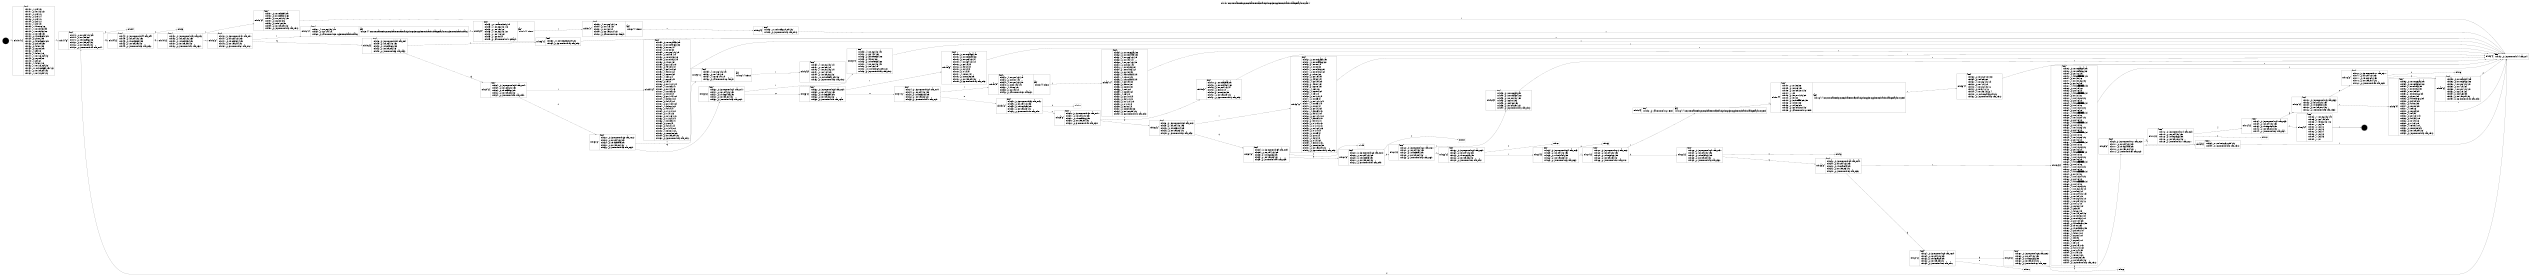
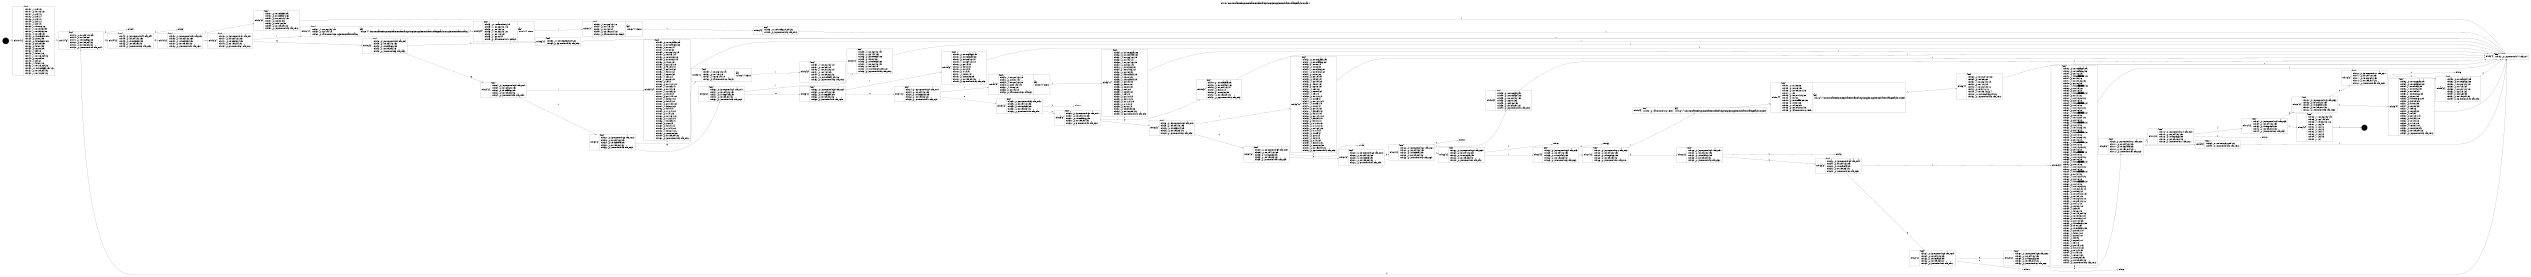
(1419, 137) -> (1445, 142)
